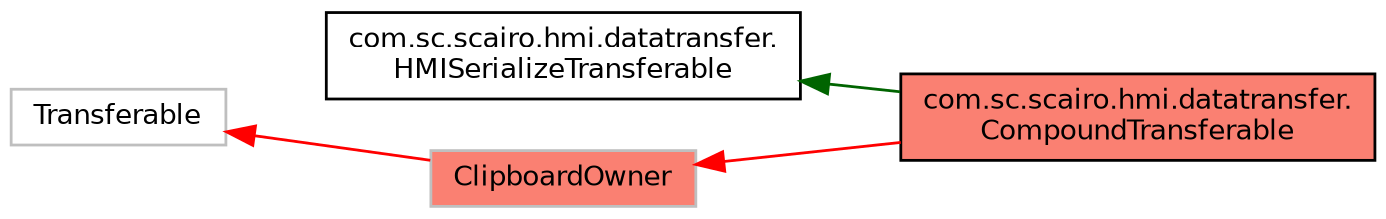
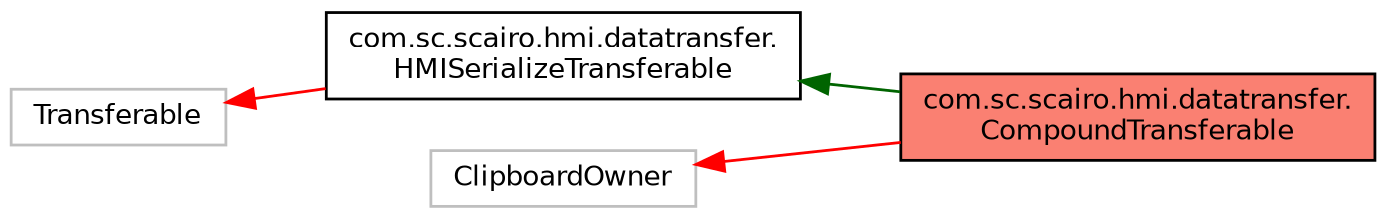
(343, 148) -> (290, 94)
(563, 178) -> (563, 178)
